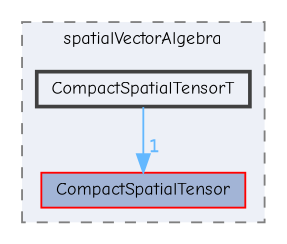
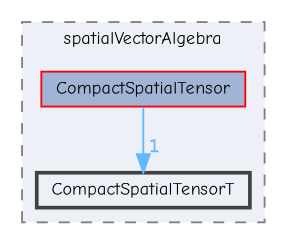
(143, 131) -> (143, 131)
